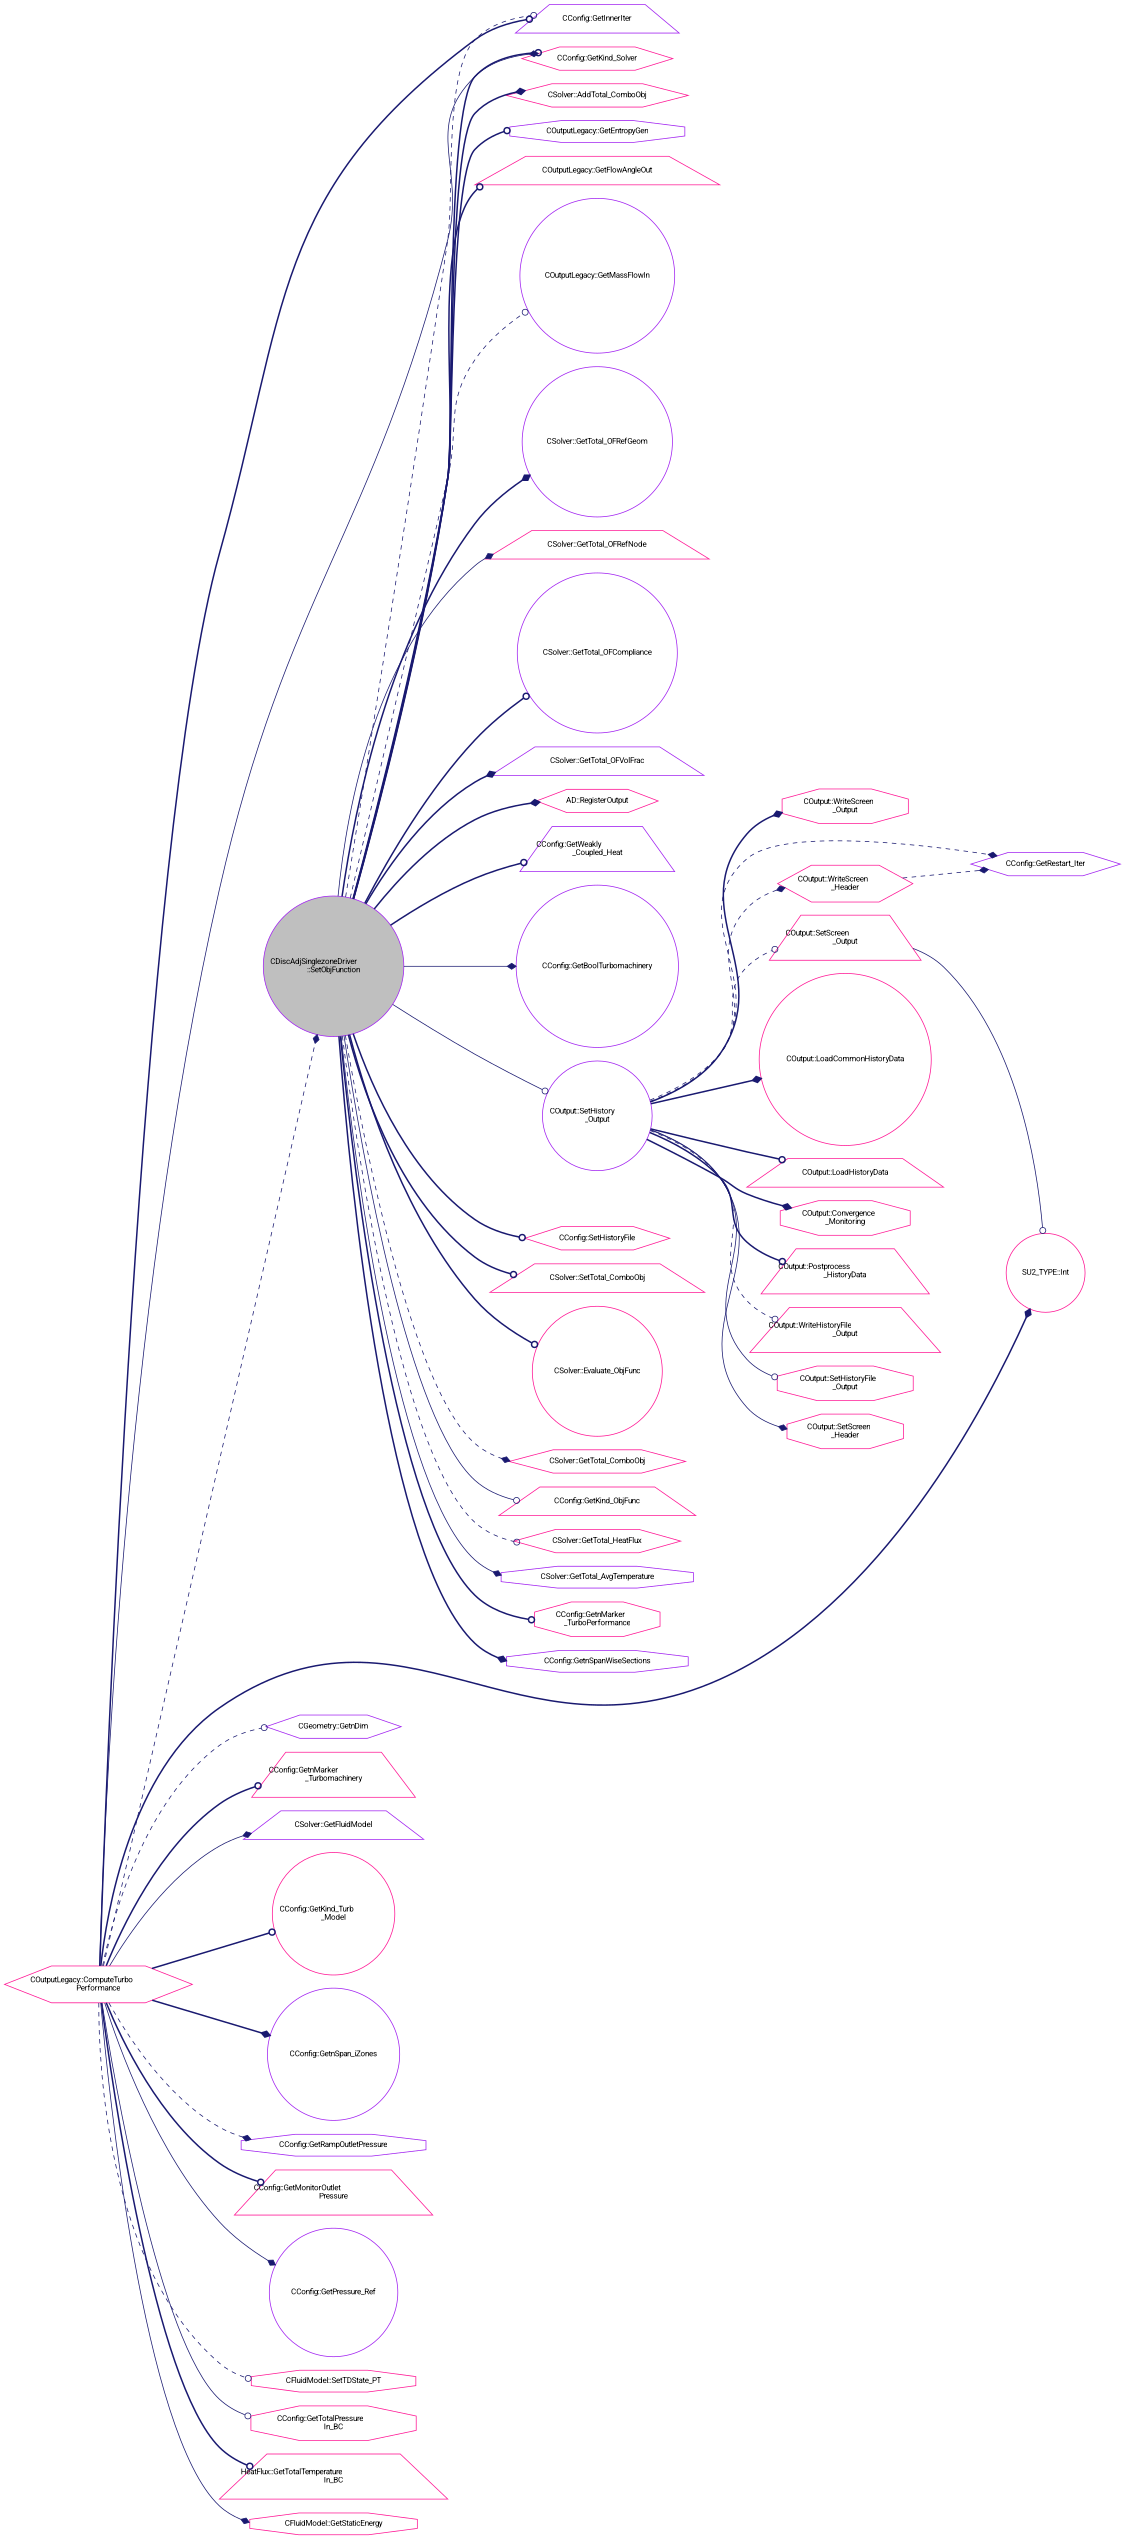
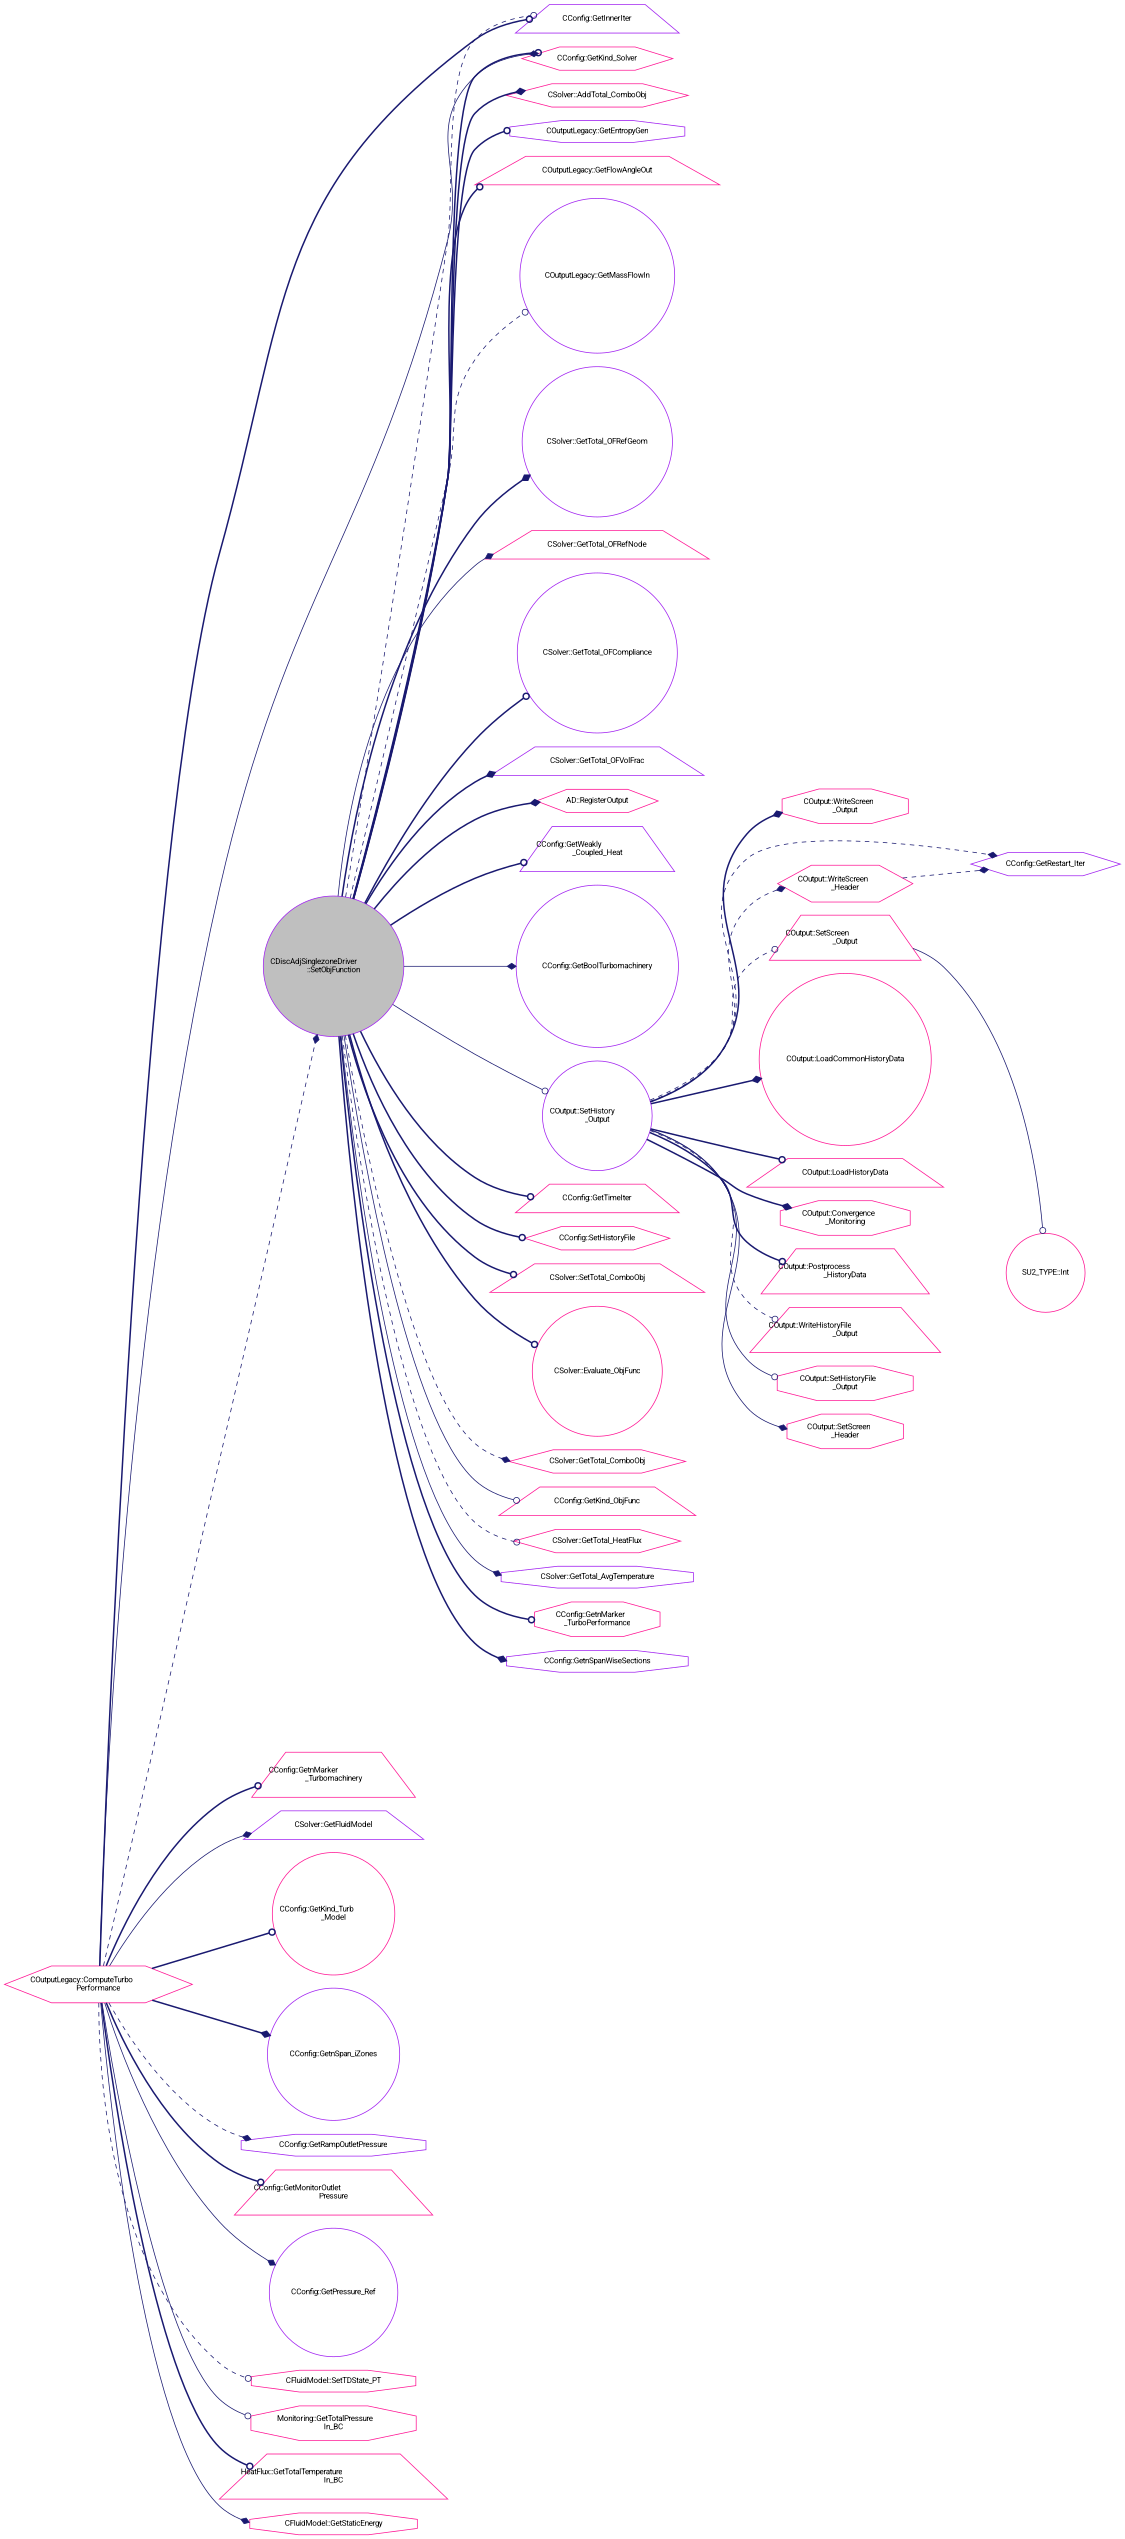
none -> (597, 1198)
(561, 1701) -> none
(334, 1727) -> none
(334, 2423) -> (334, 2423)
